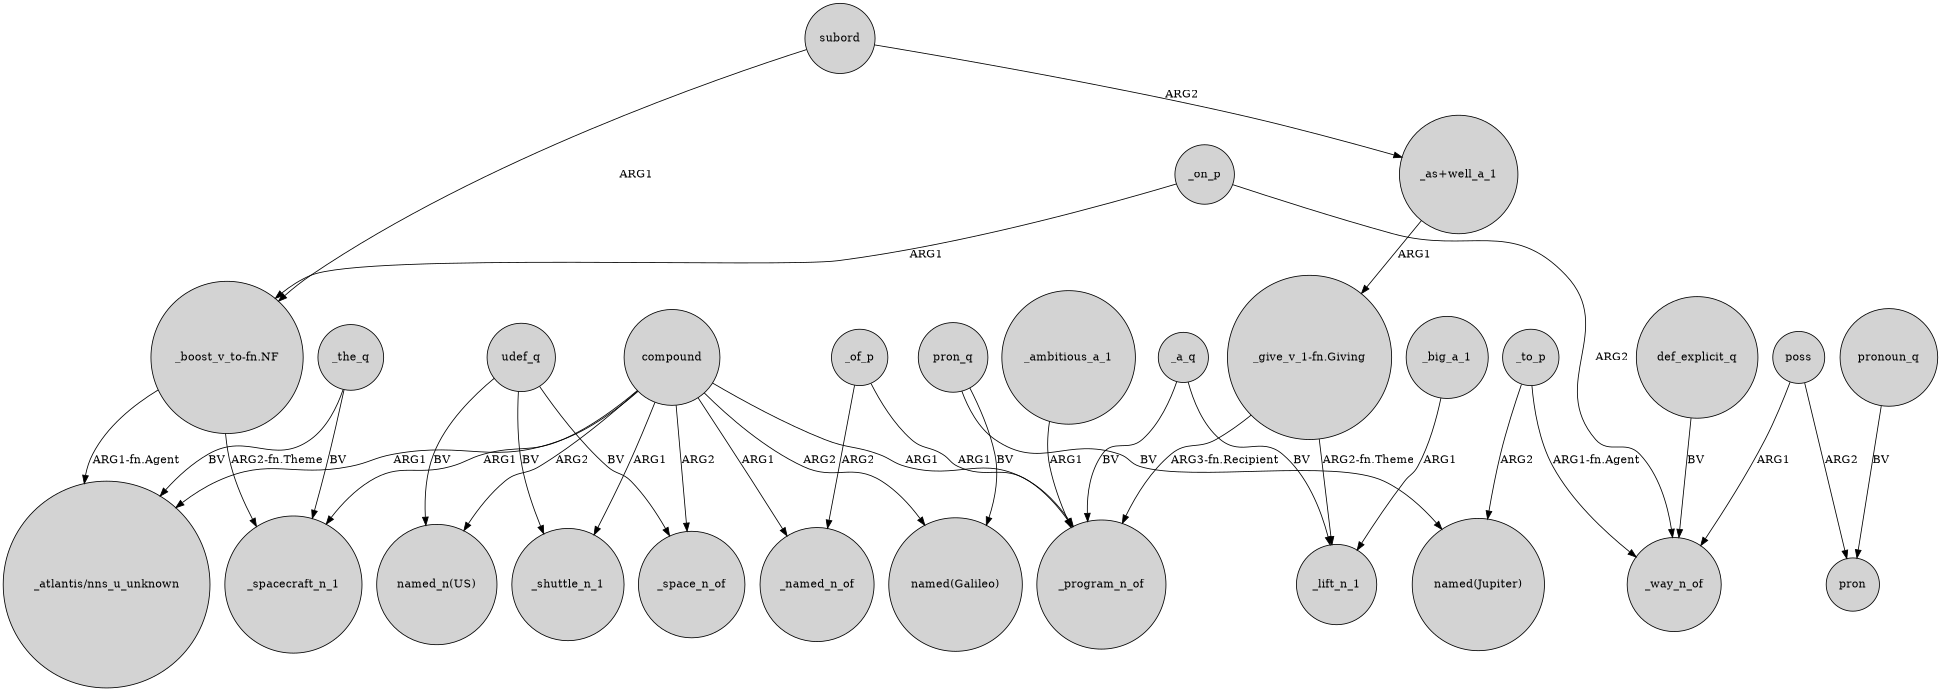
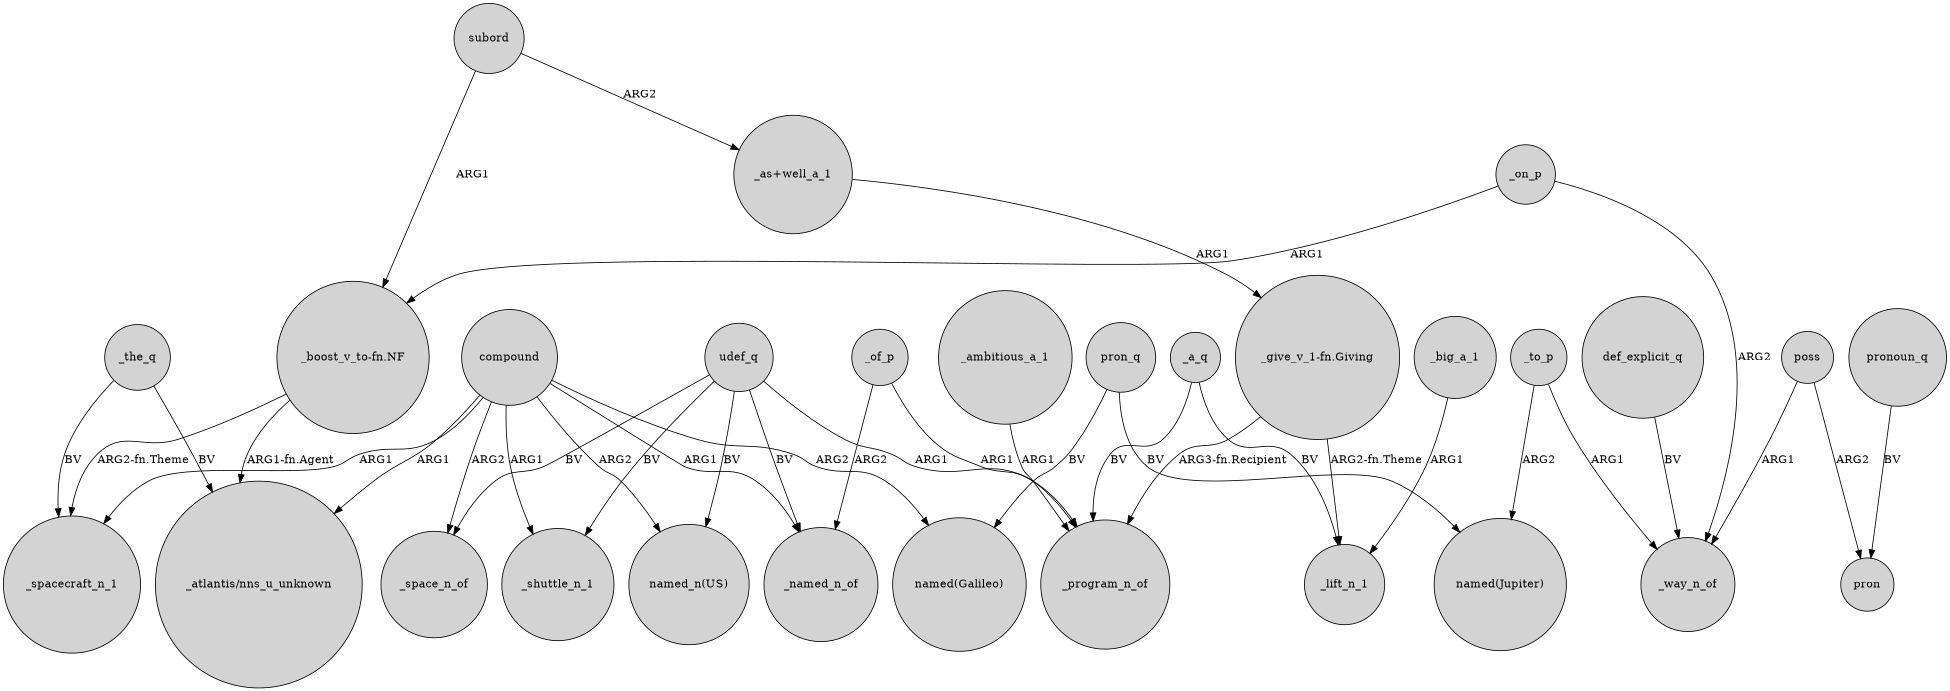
none -> (773, 457)
(1596, 460) -> (1608, 460)
(892, 461) -> (915, 466)
